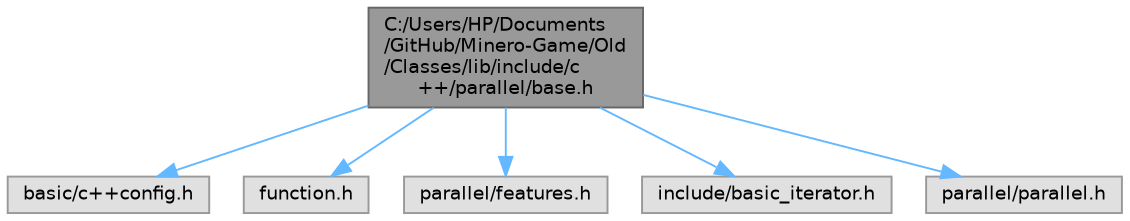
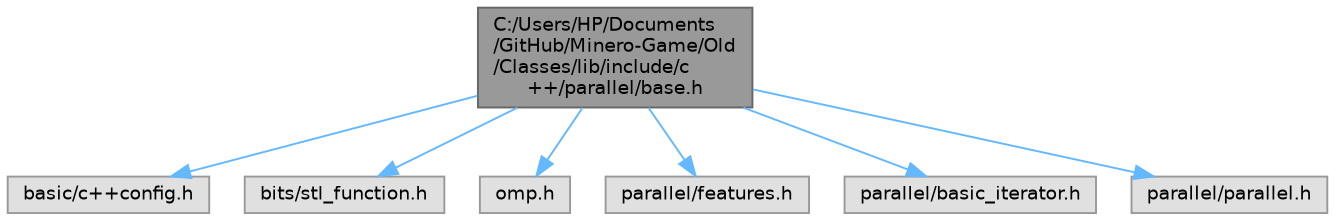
(306, 195) -> (525, 195)
none -> (345, 195)
(767, 195) -> (970, 195)
